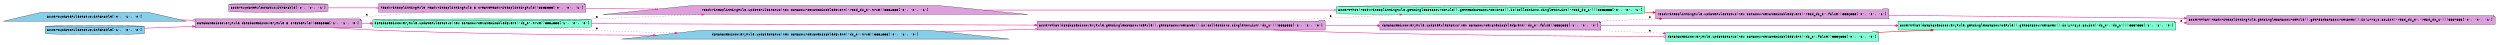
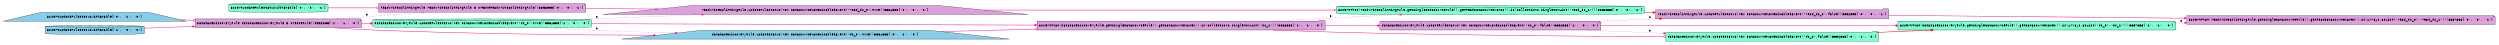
(278, 8) -> (278, 8)
